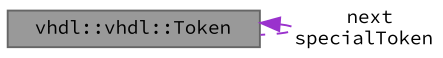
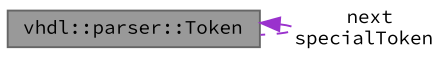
(134, 29) -> (134, 29)
